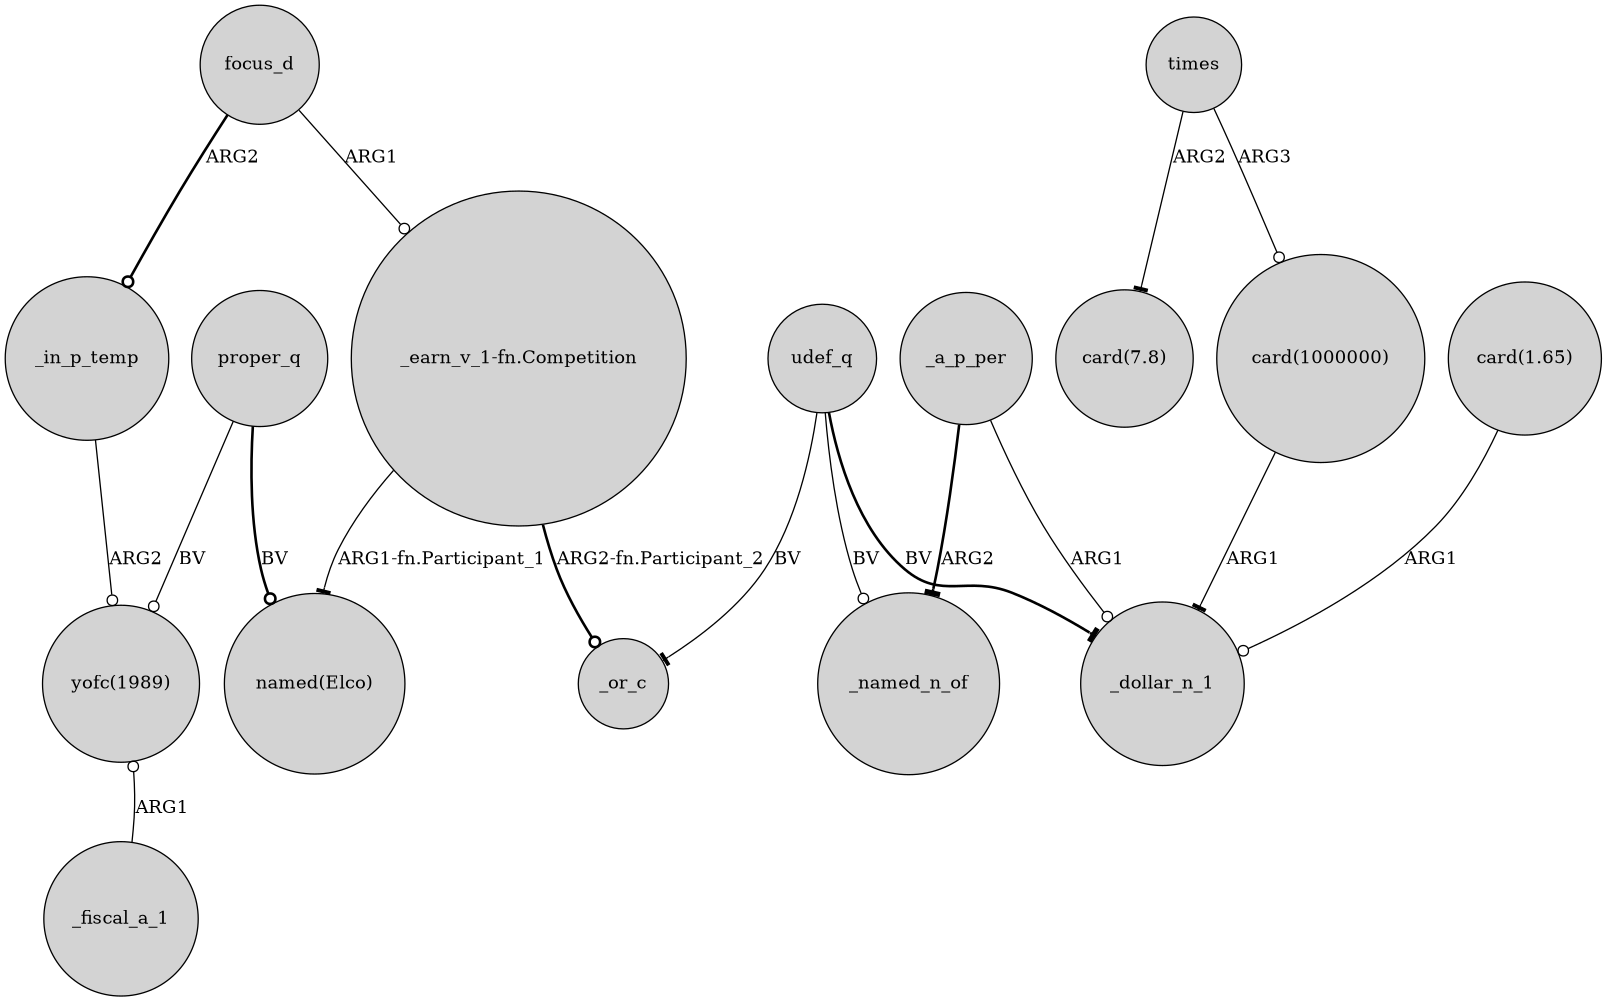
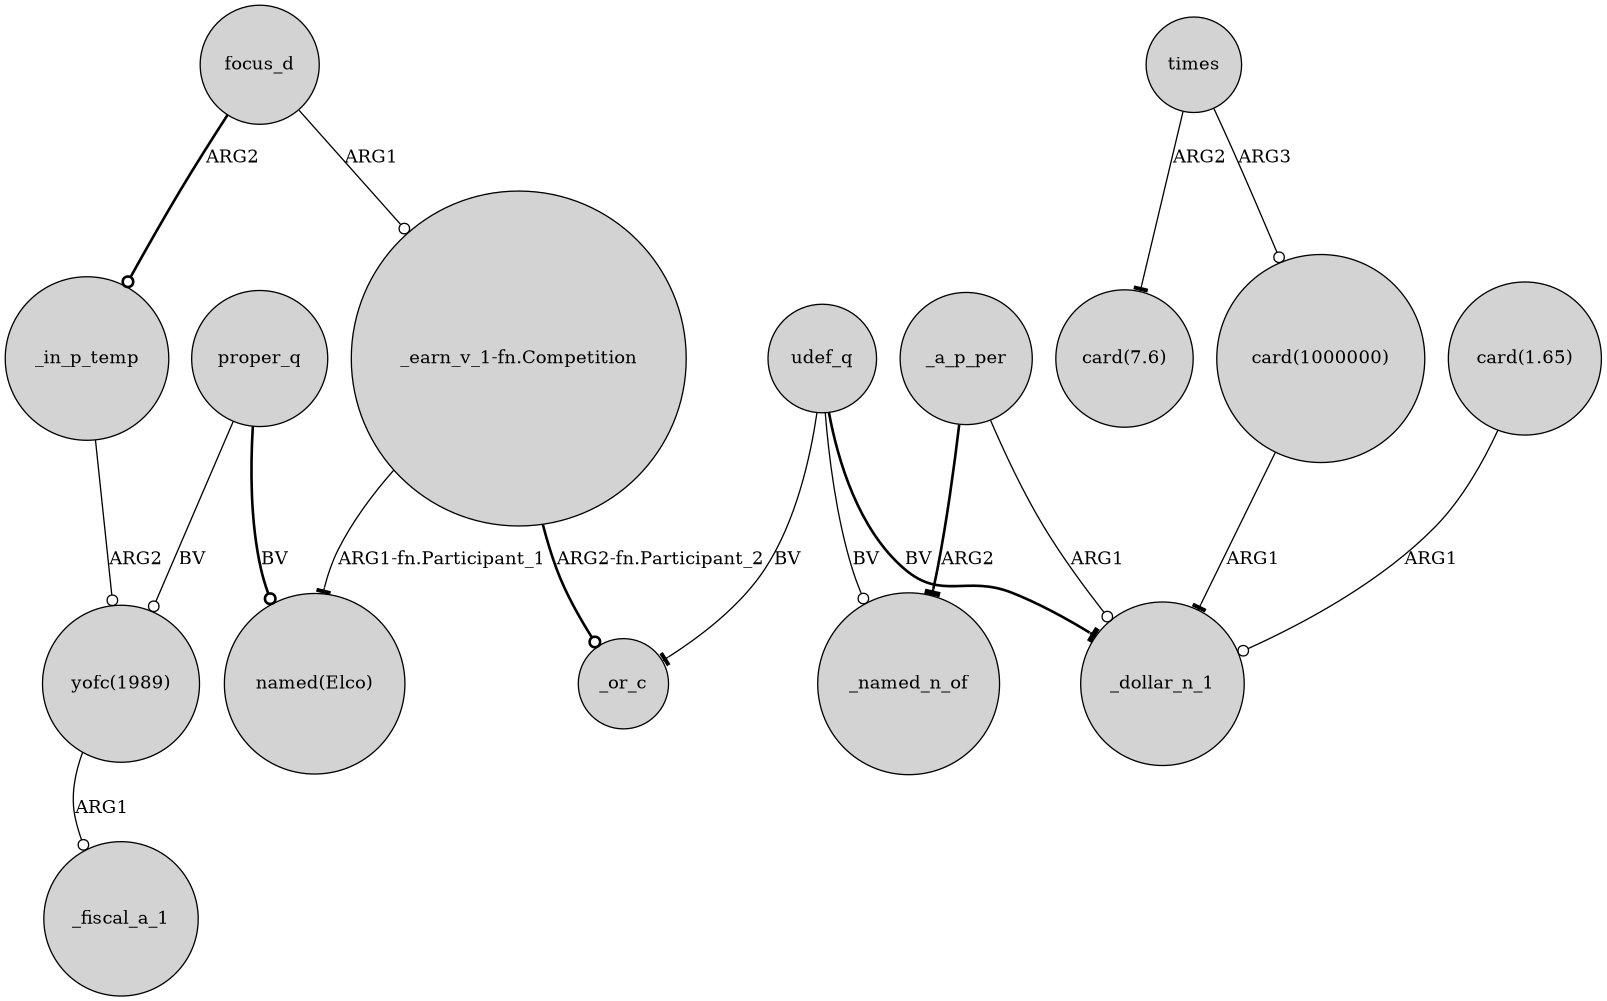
(1125, 359) -> (1125, 359)
(135, 807) -> (73, 796)
